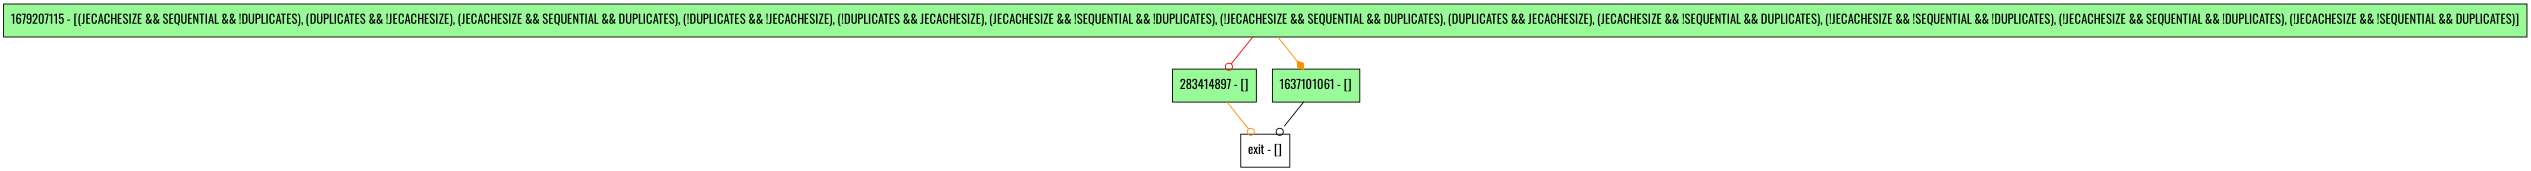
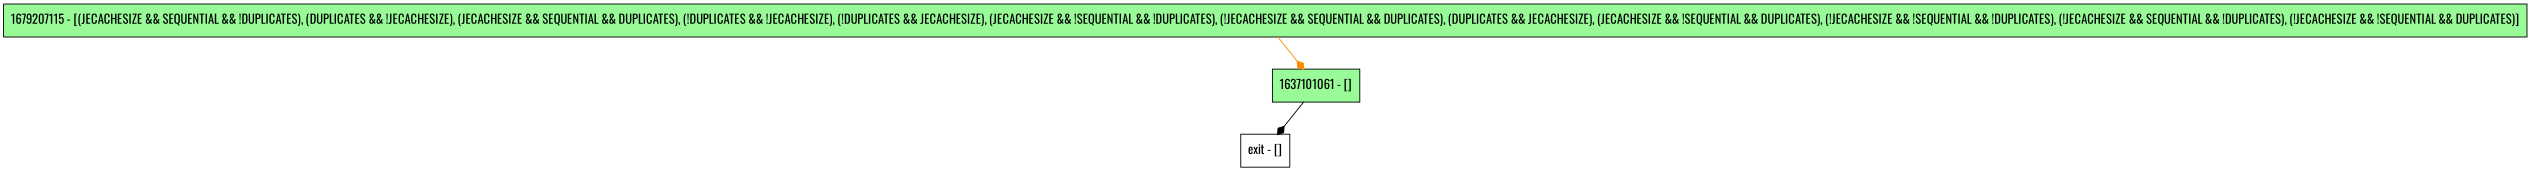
(1214, 86) -> none
(1294, 114) -> (1294, 114)
